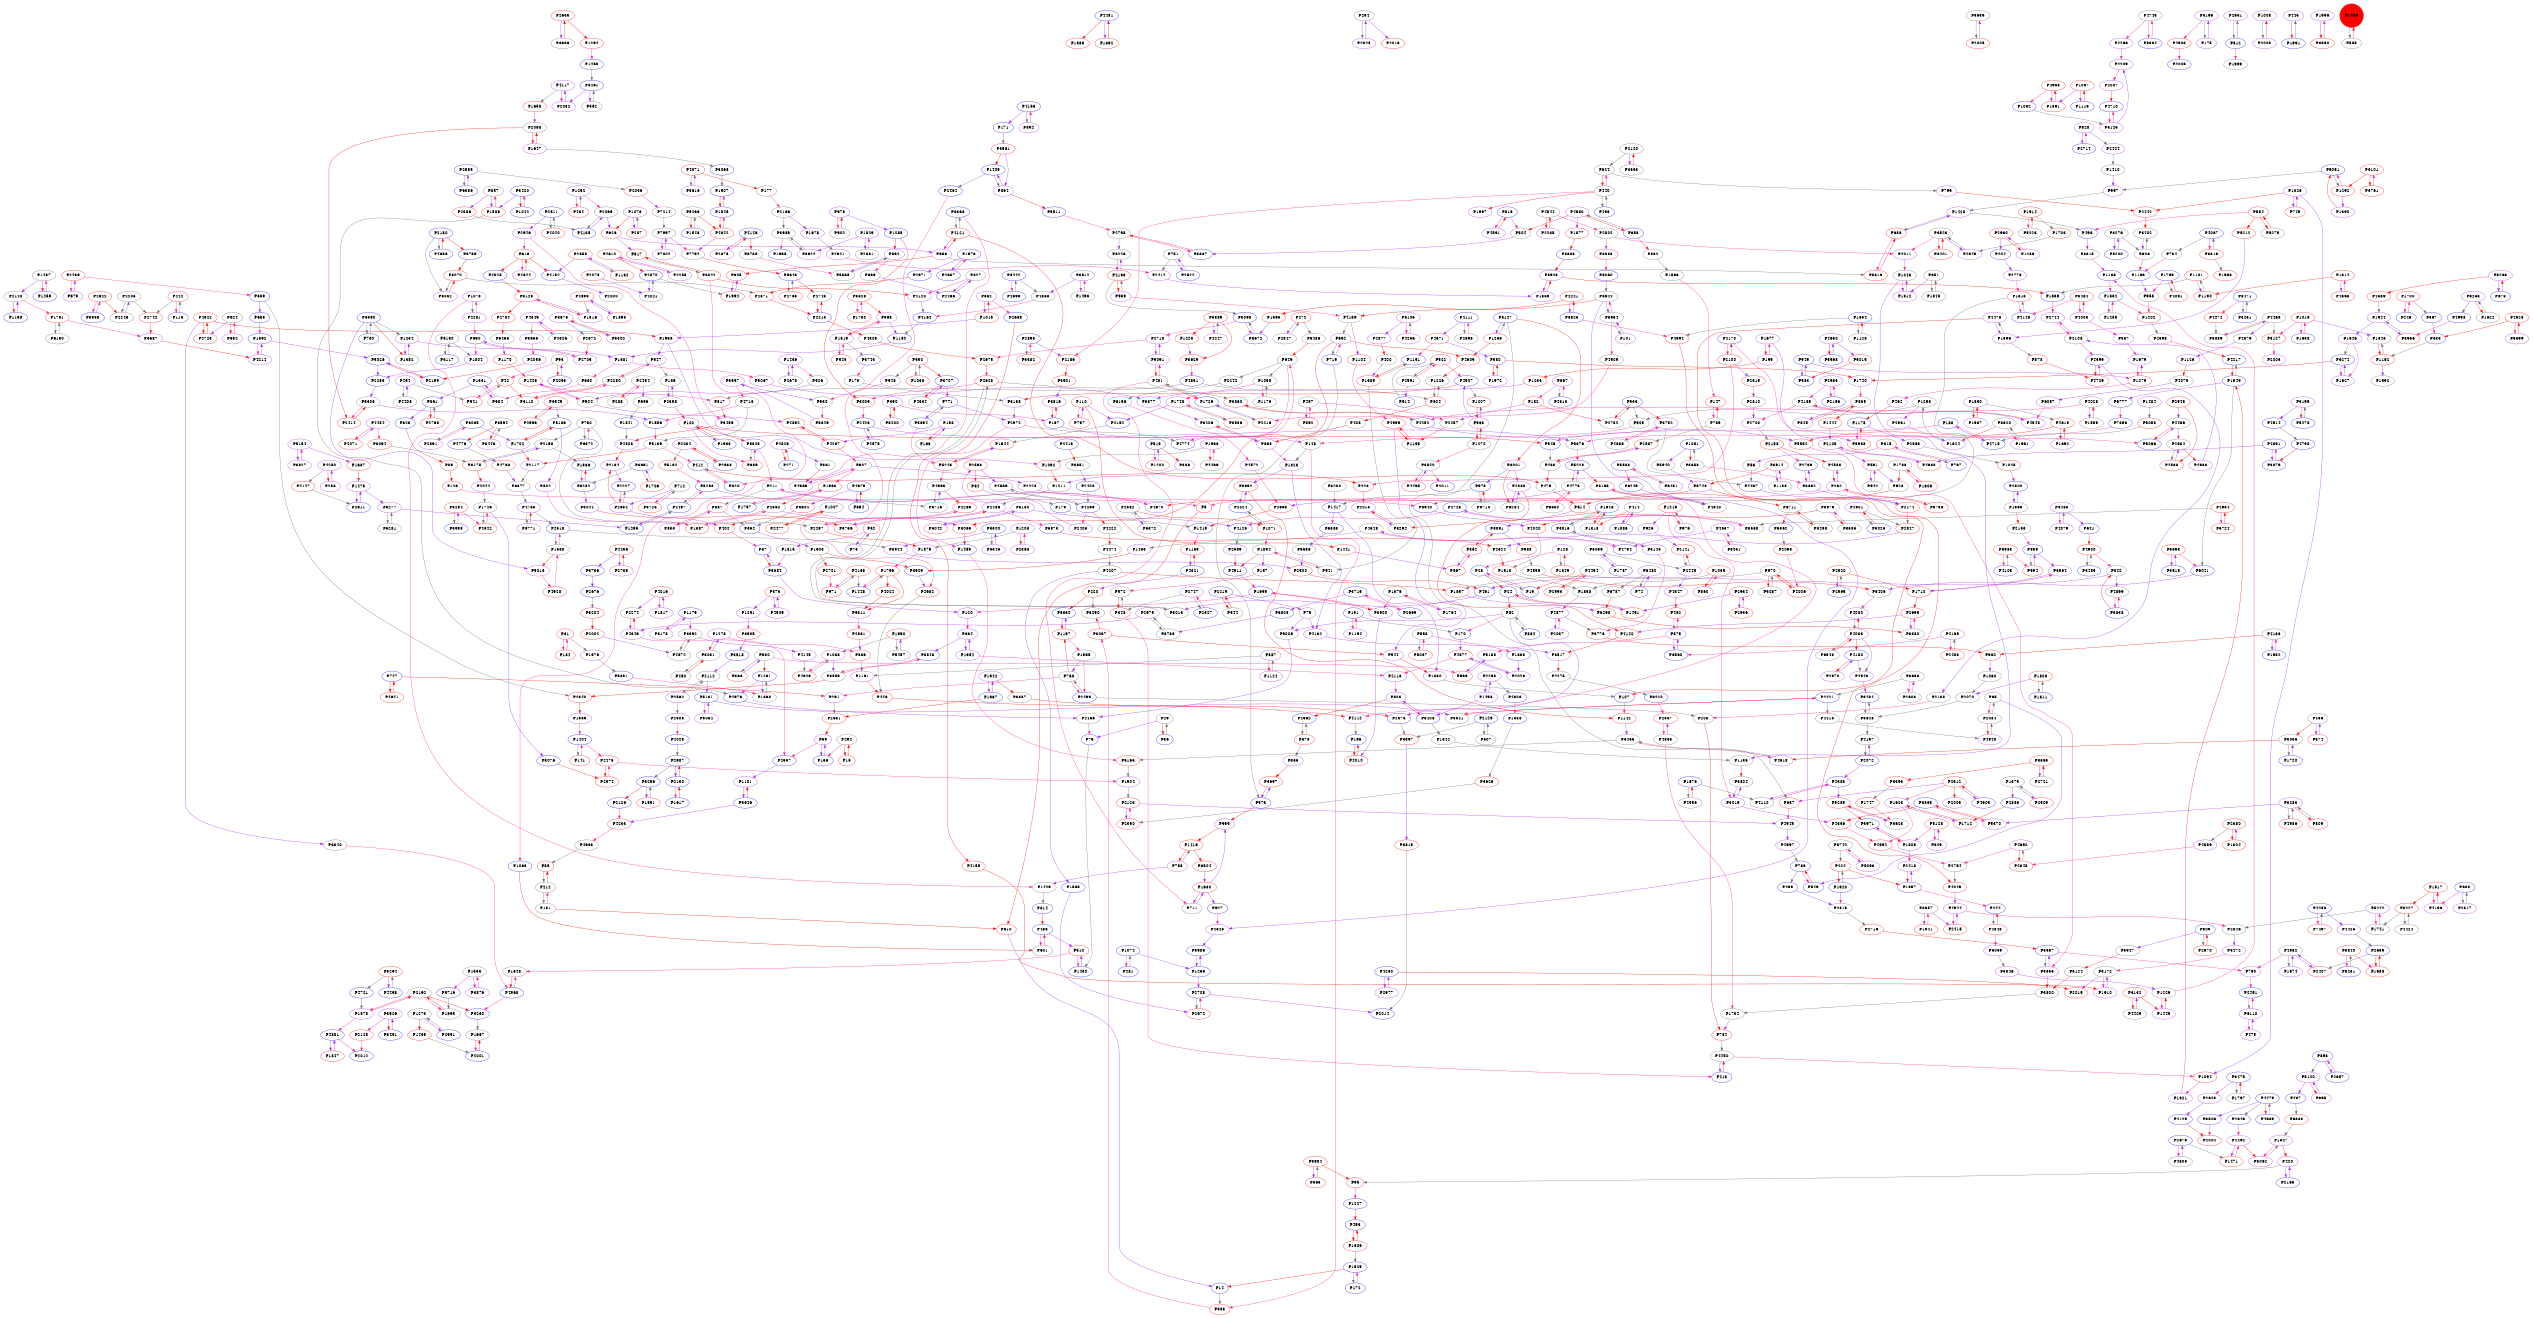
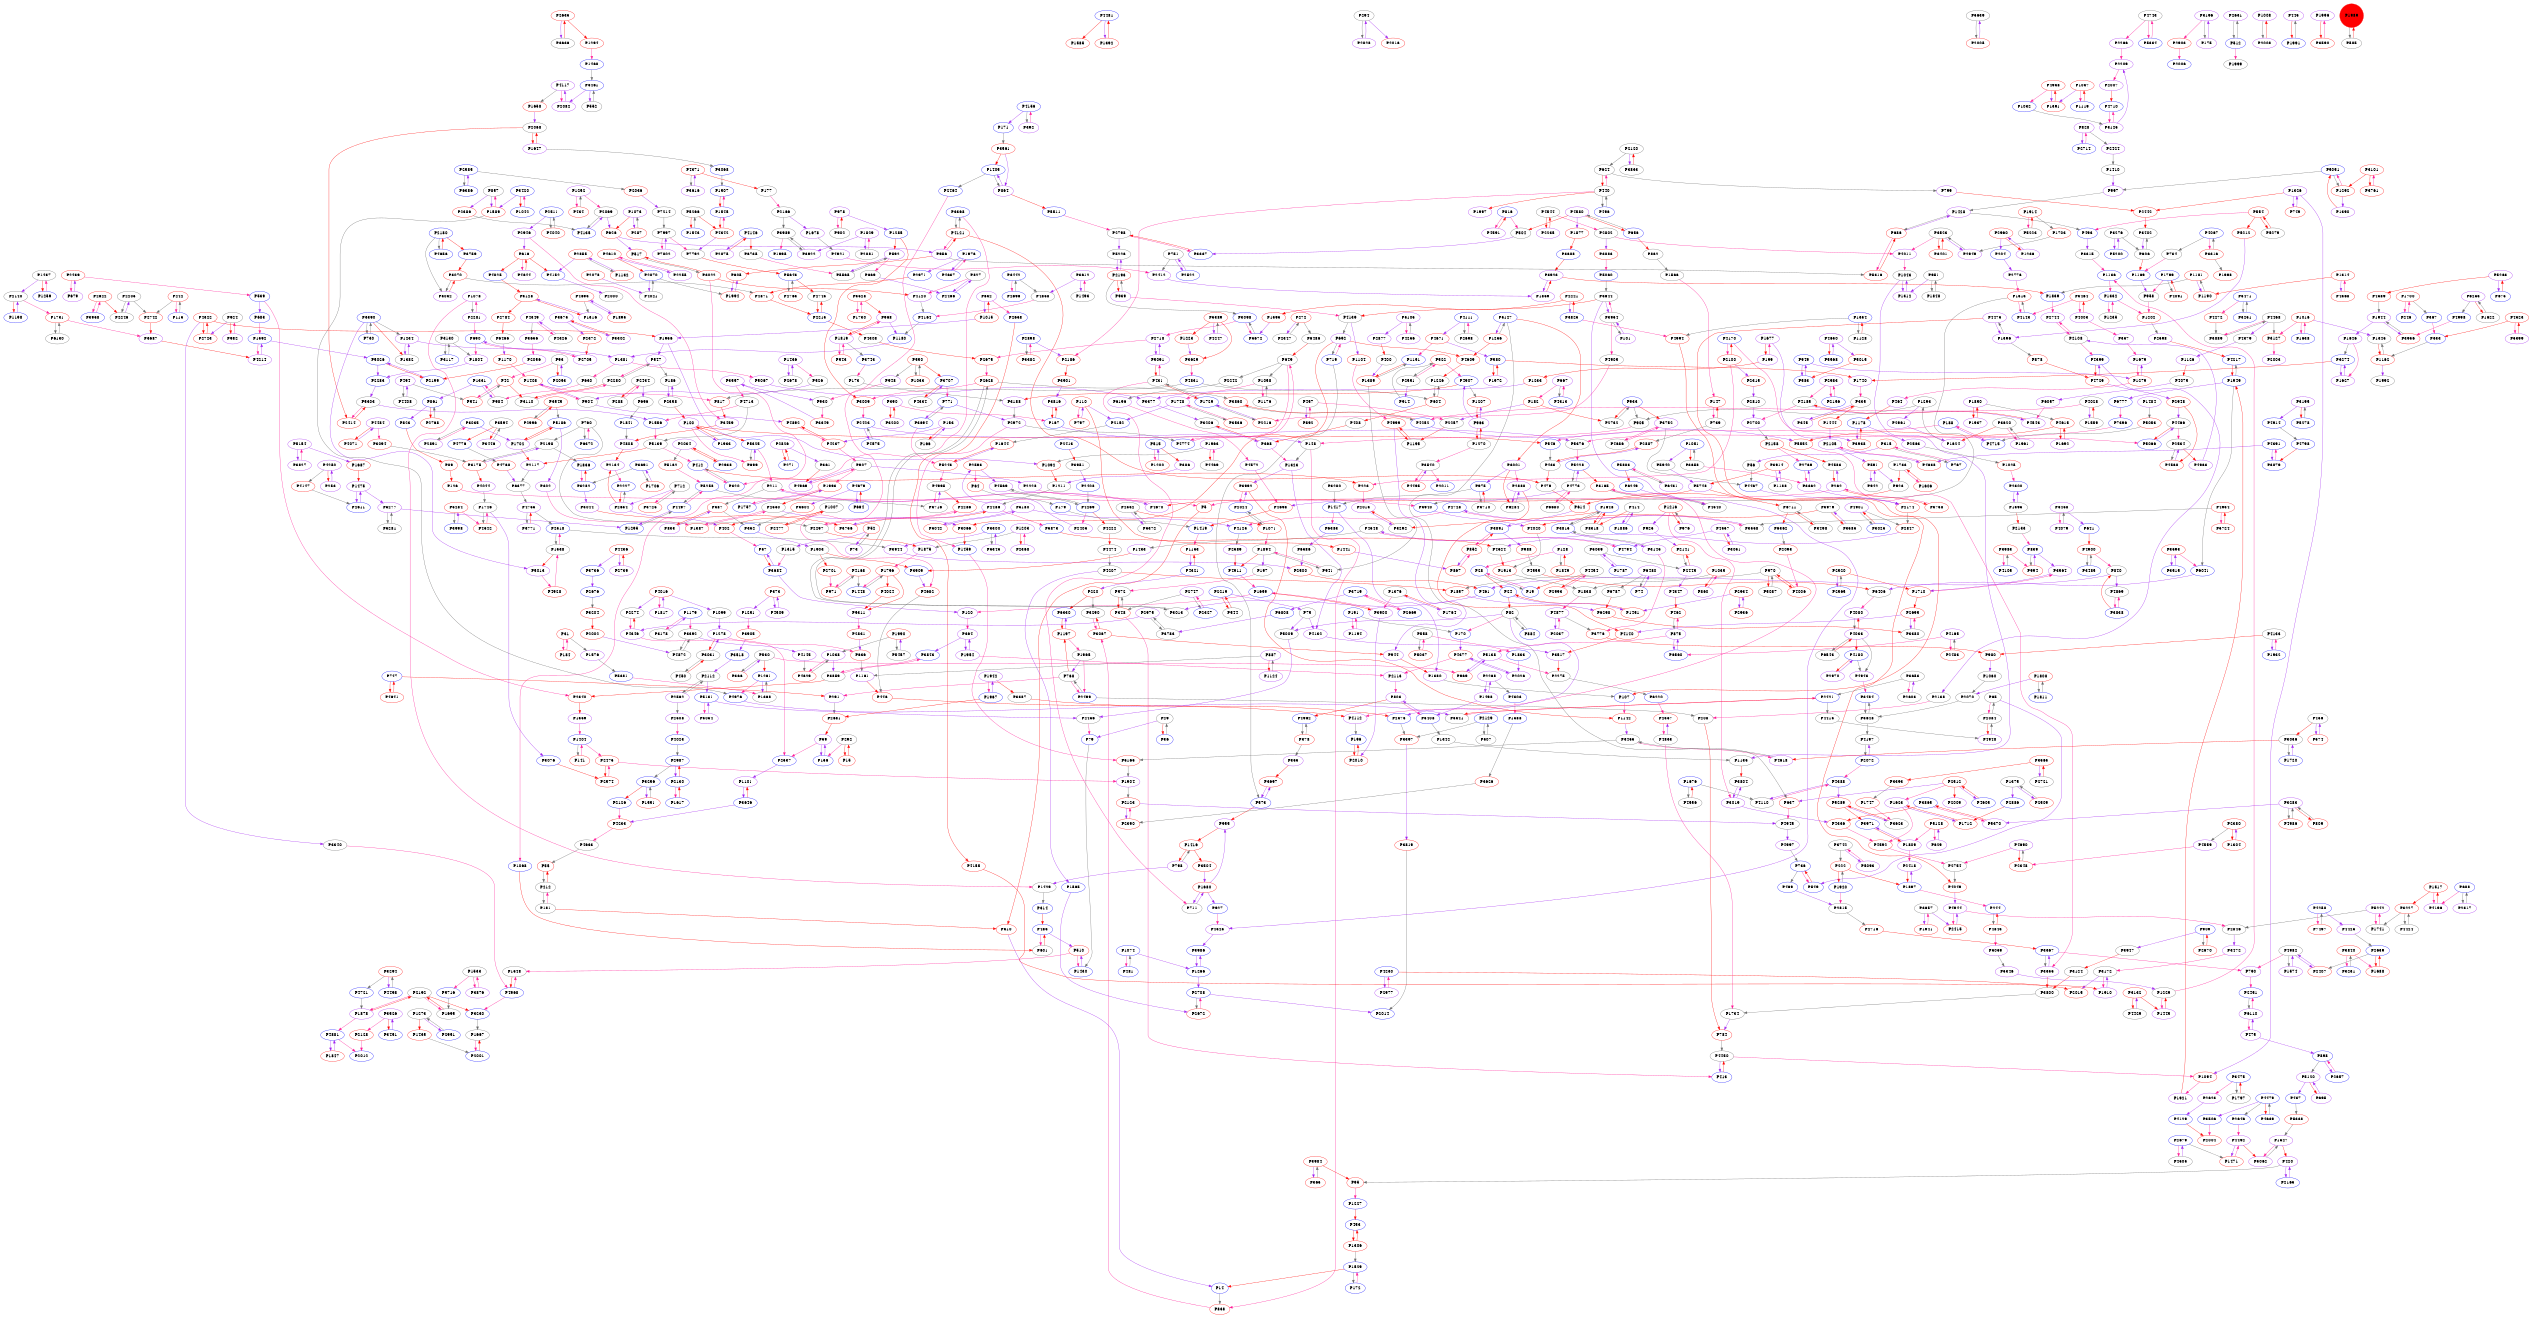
none -> (2146, 392)
(1592, 529) -> (1592, 529)
(320, 569) -> (320, 569)
none -> (719, 613)
none -> (1093, 621)
none -> (1522, 666)
none -> (2285, 1045)
